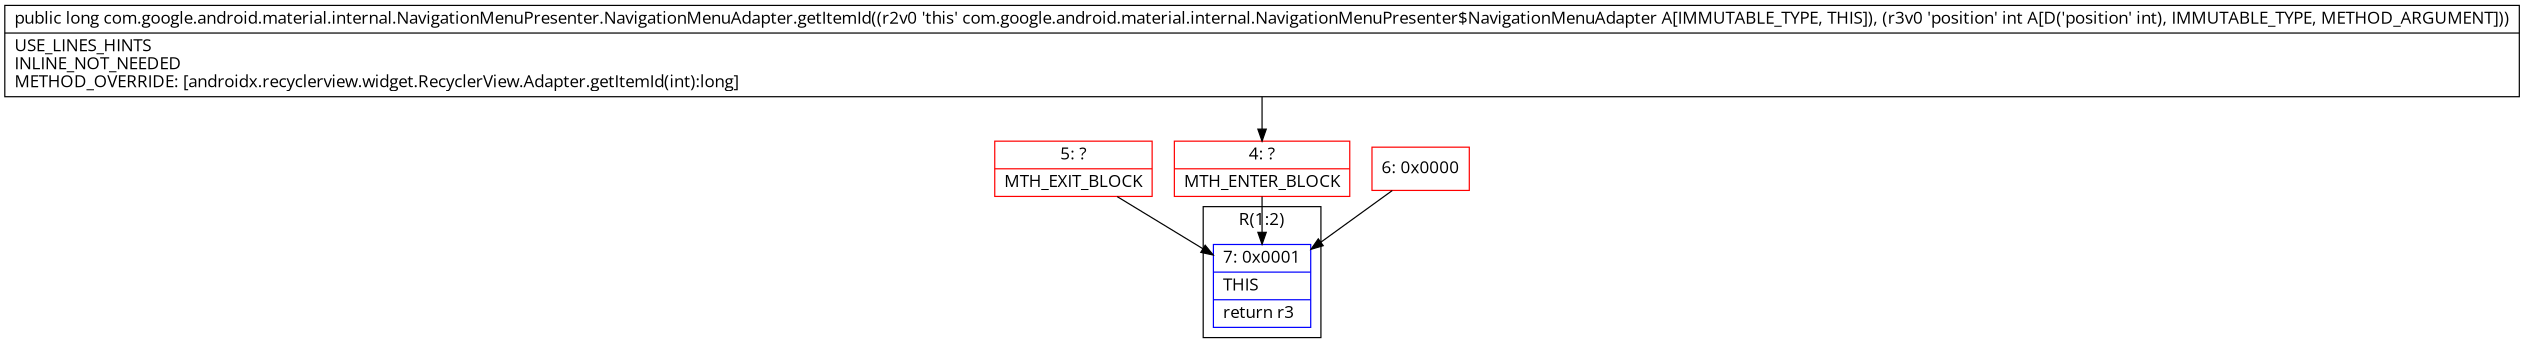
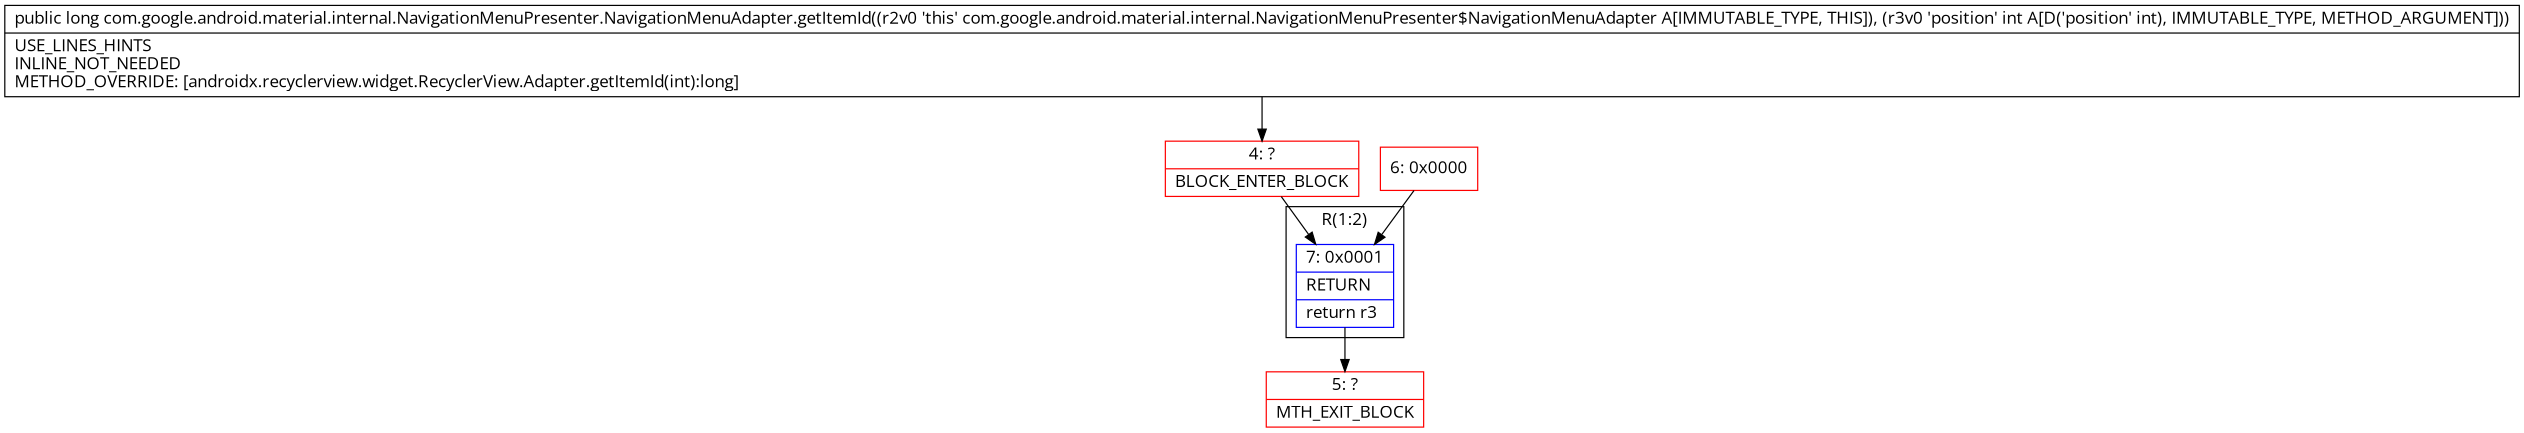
(1262, 182) -> (1262, 182)
(1160, 223) -> (1345, 345)
(1241, 285) -> (1339, 285)
